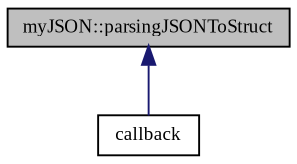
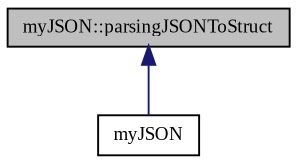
(149, 135) -> (149, 135)
